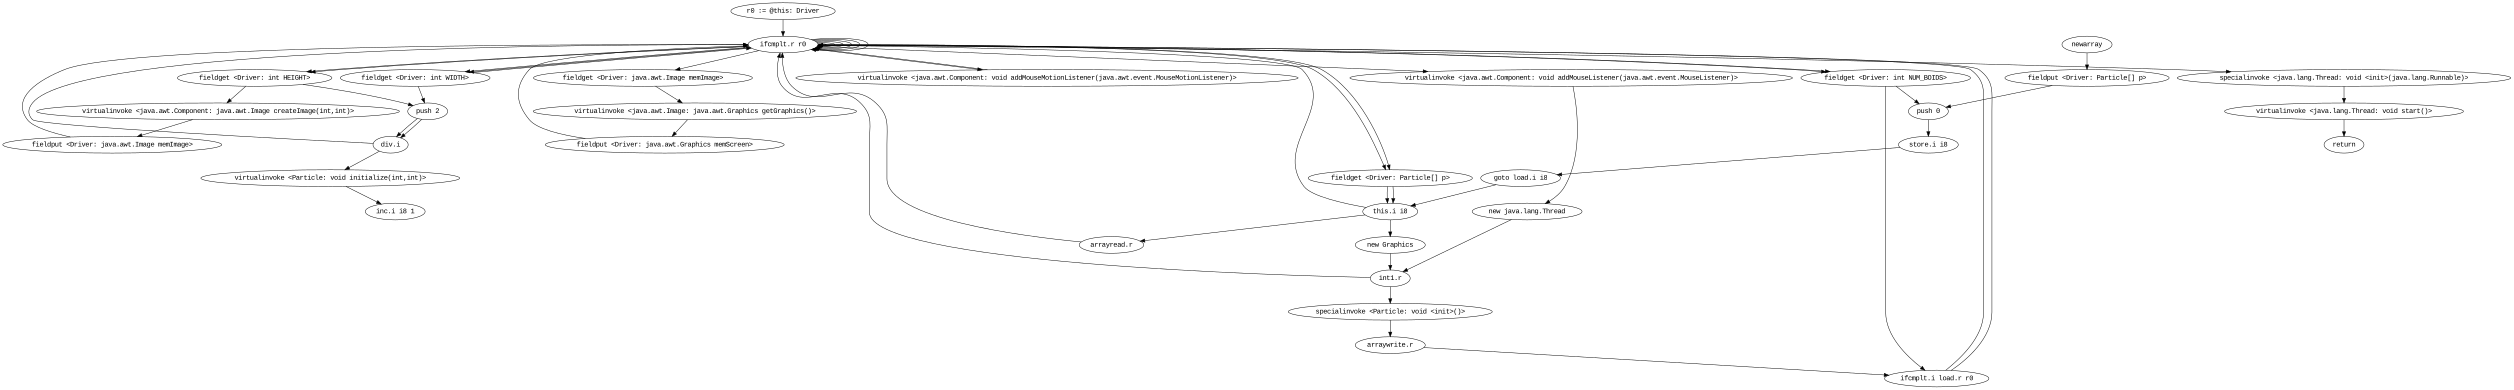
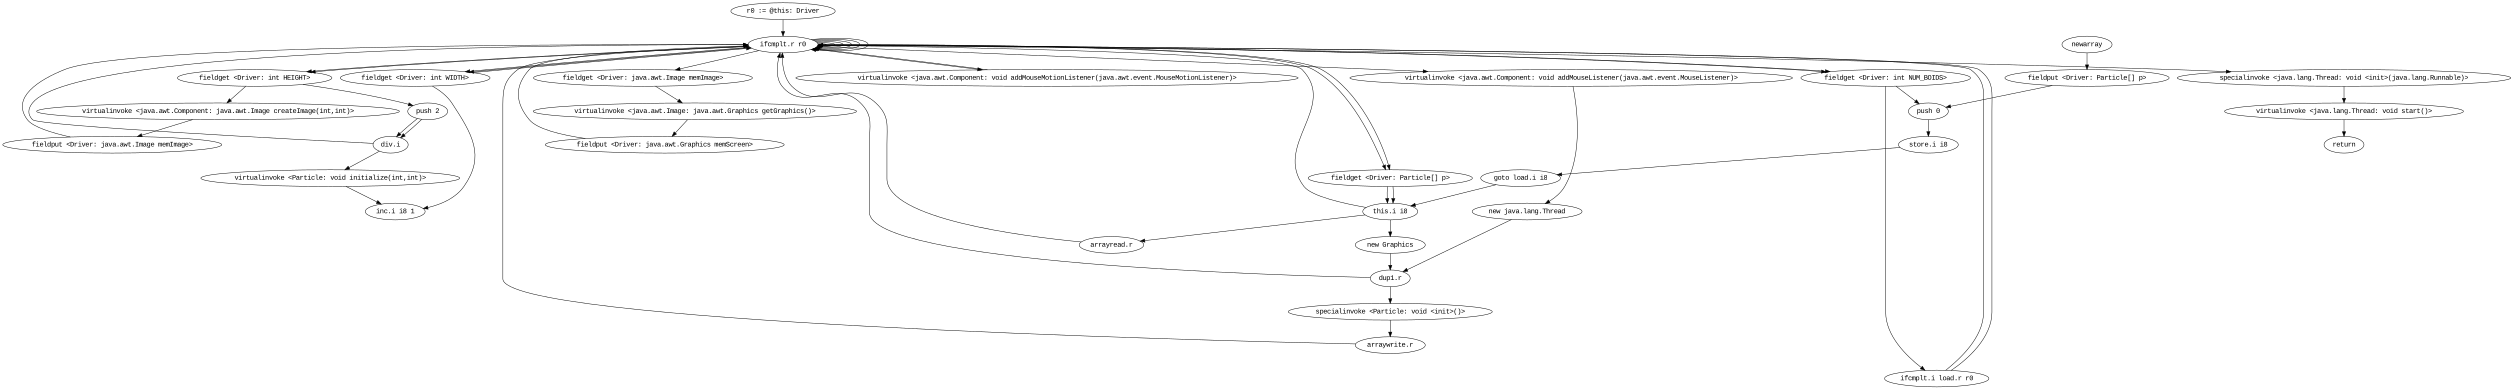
(421, 92) -> (475, 151)
(1390, 278) -> (1390, 278)
(1654, 361) -> (706, 315)
